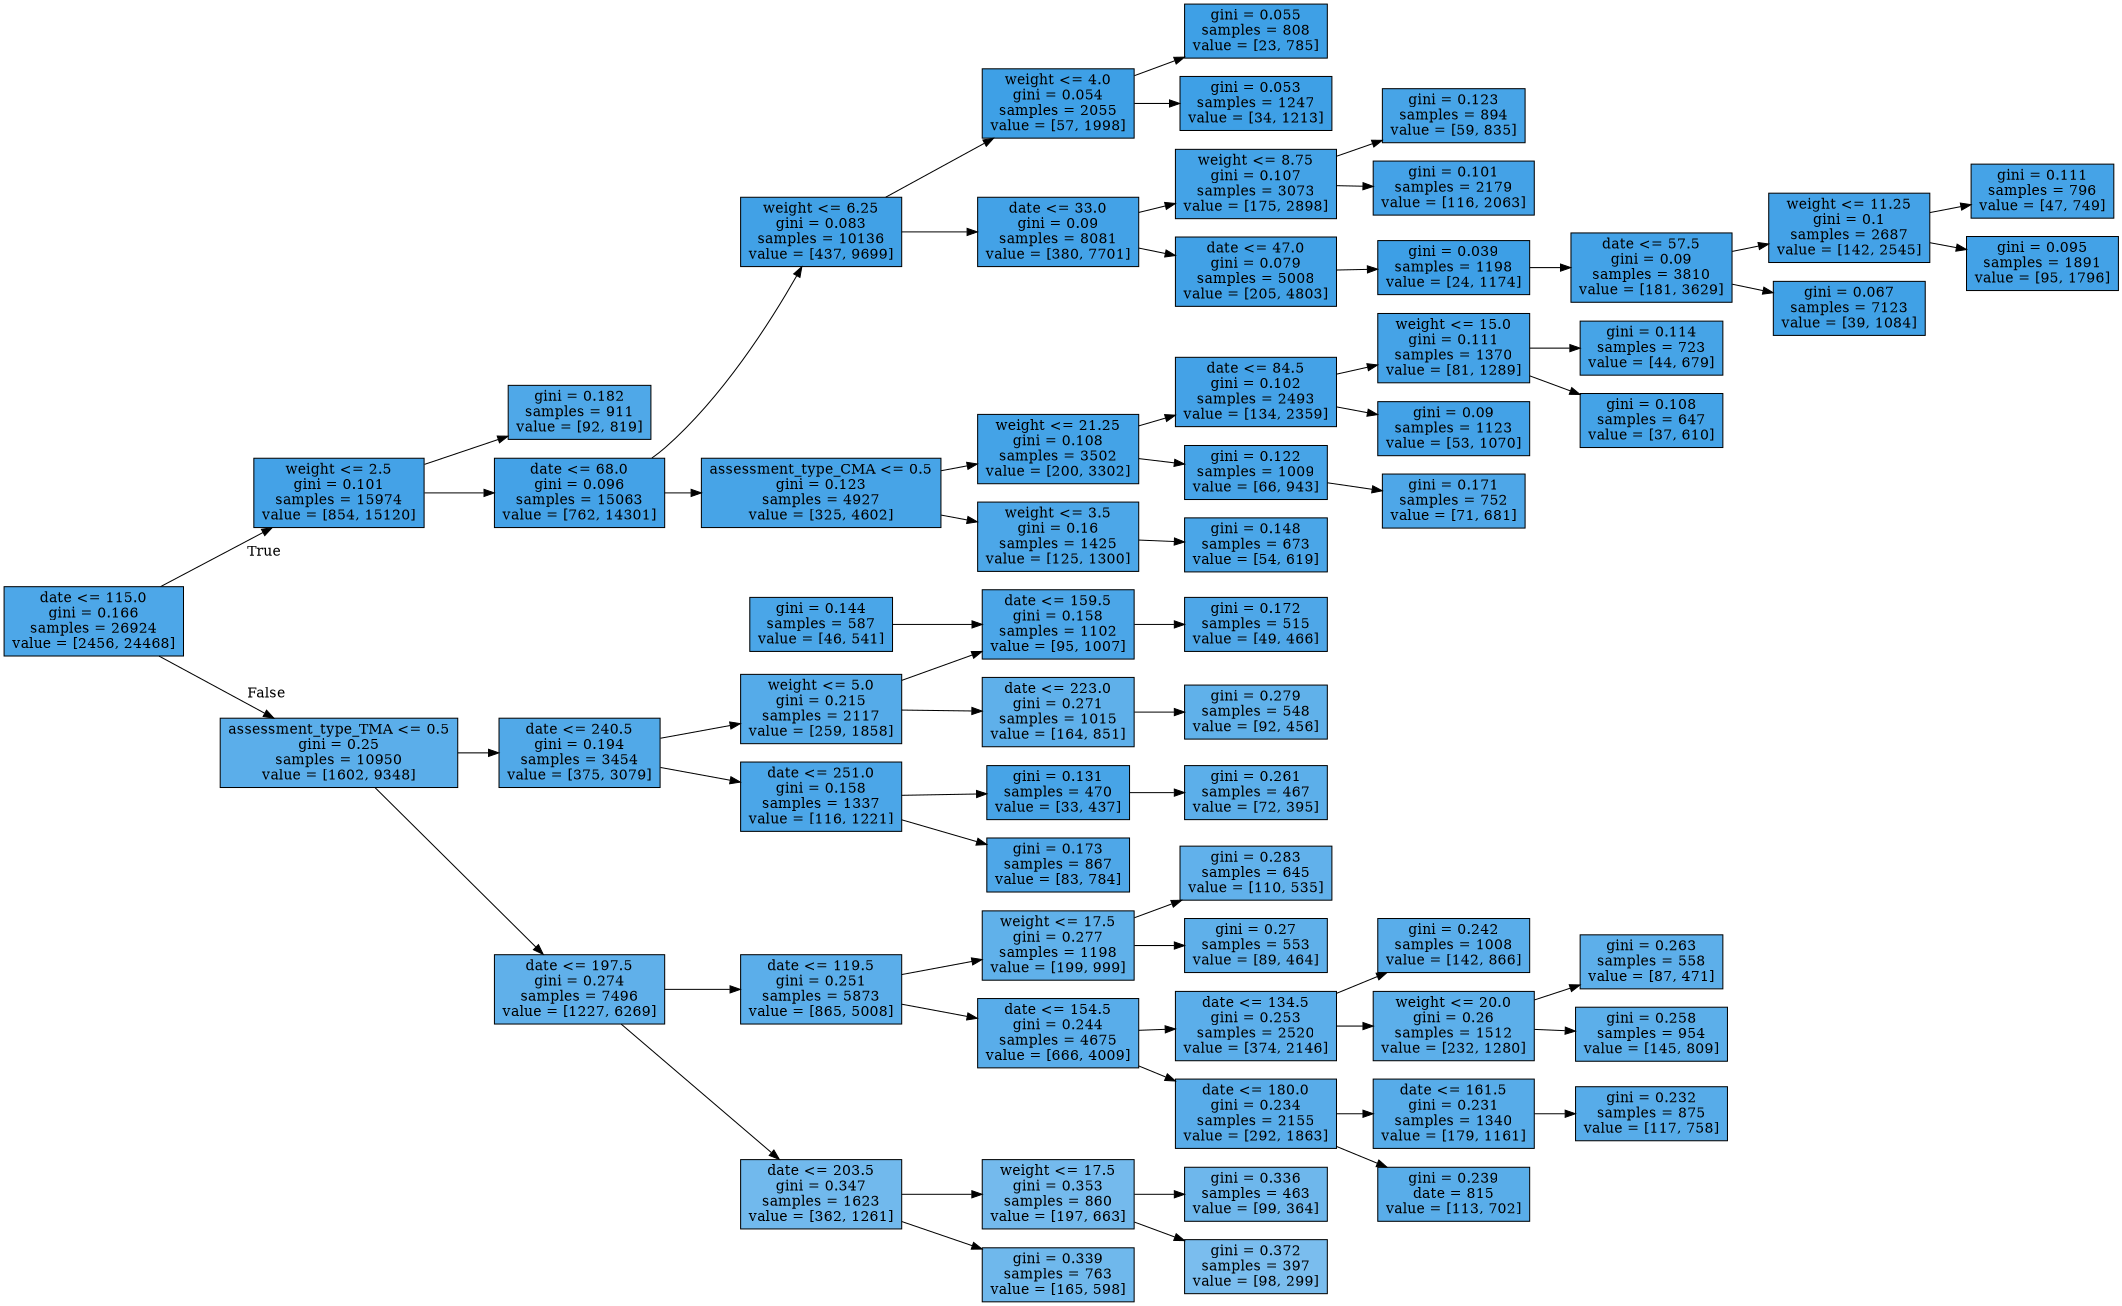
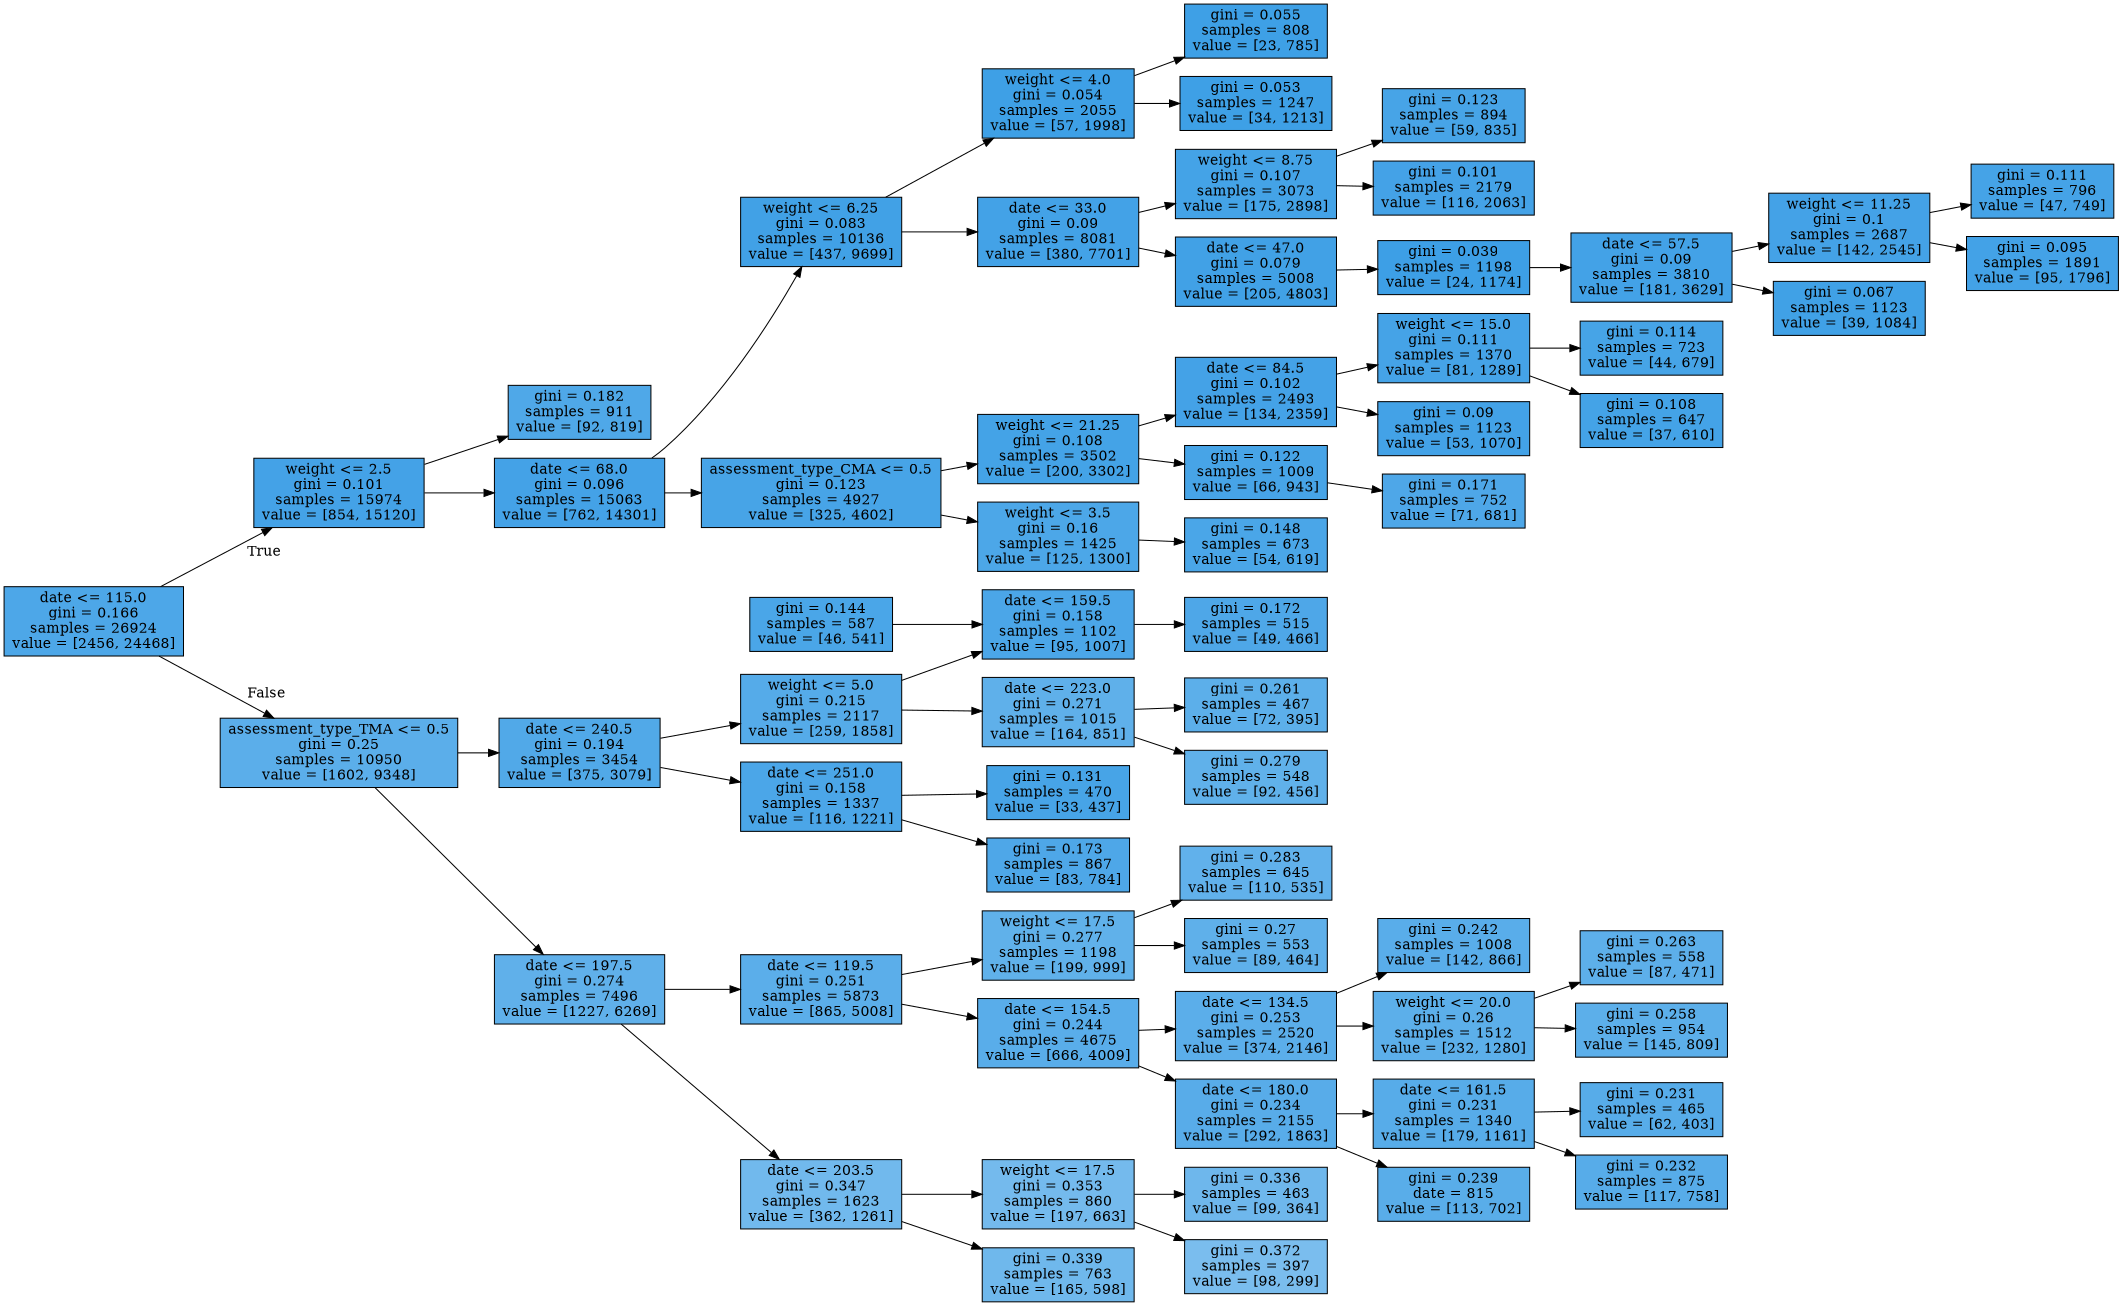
(1849, 308) -> (1849, 308)
(1152, 793) -> (1154, 709)
none -> (1652, 1110)
